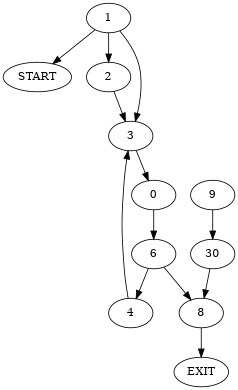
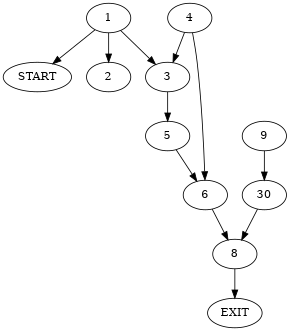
(118, 103) -> none
(154, 195) -> (168, 136)
(144, 280) -> (201, 102)
